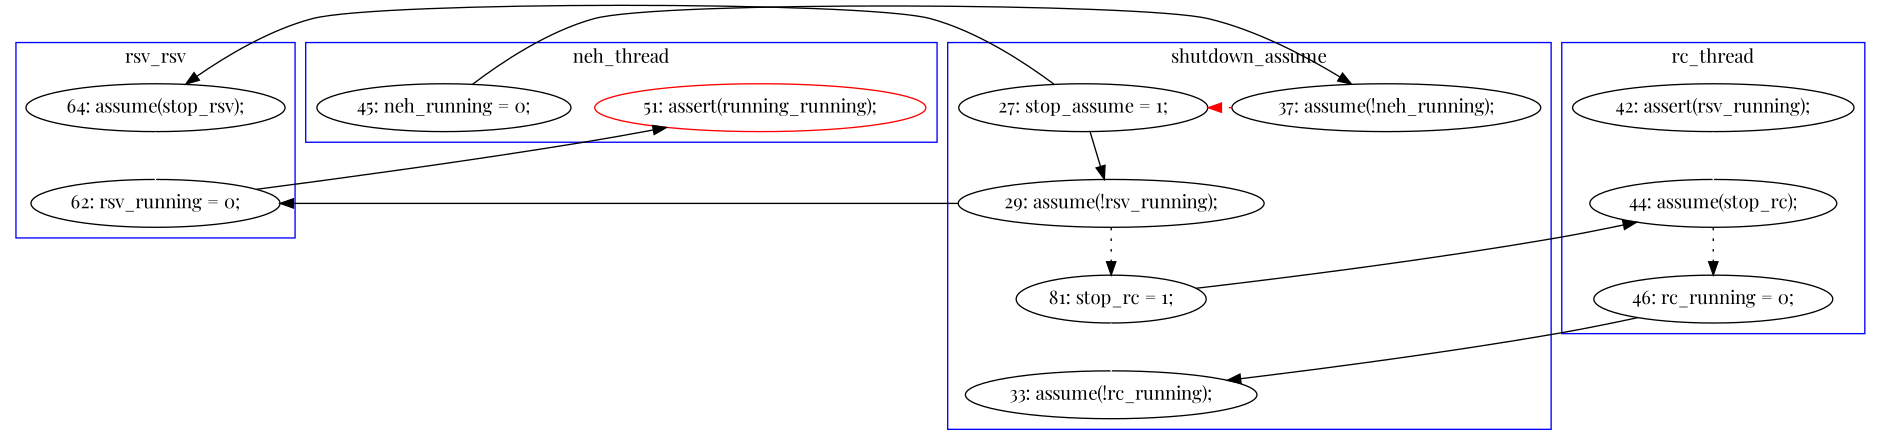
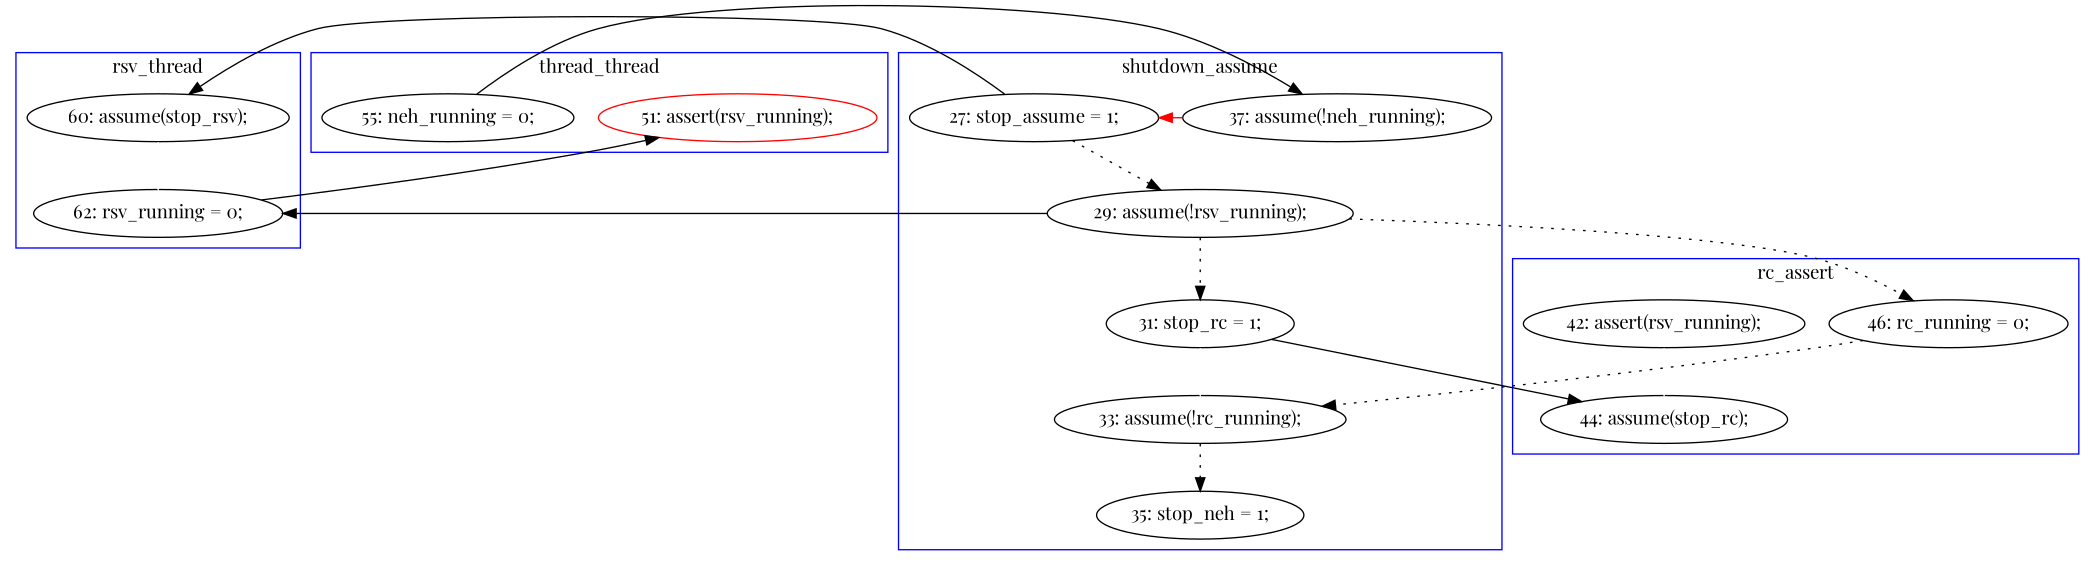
(156, 58) -> (158, 68)
(621, 58) -> (599, 68)
(1713, 58) -> (1796, 274)
(156, 108) -> (158, 118)
(444, 108) -> (448, 118)
(760, 108) -> (738, 118)
(1227, 108) -> (1177, 118)
(1095, 149) -> (1111, 162)
(1713, 245) -> (1630, 234)
(1111, 299) -> (1200, 324)
(1440, 352) -> (1600, 376)
none -> (1200, 515)
